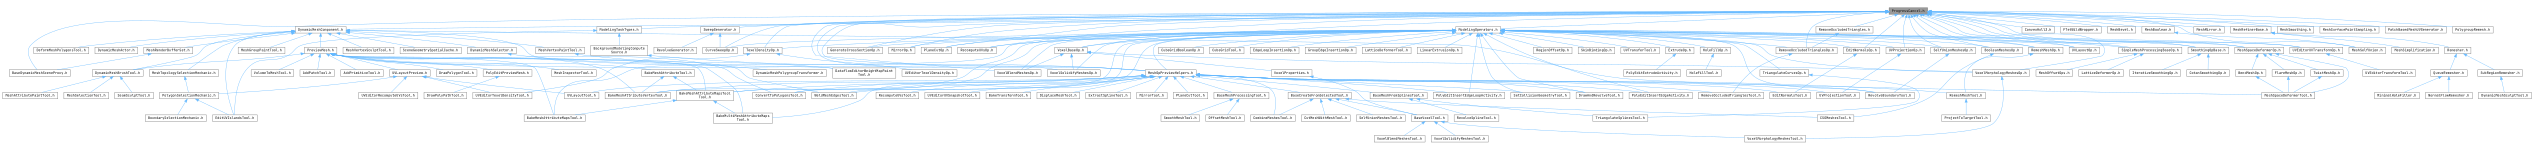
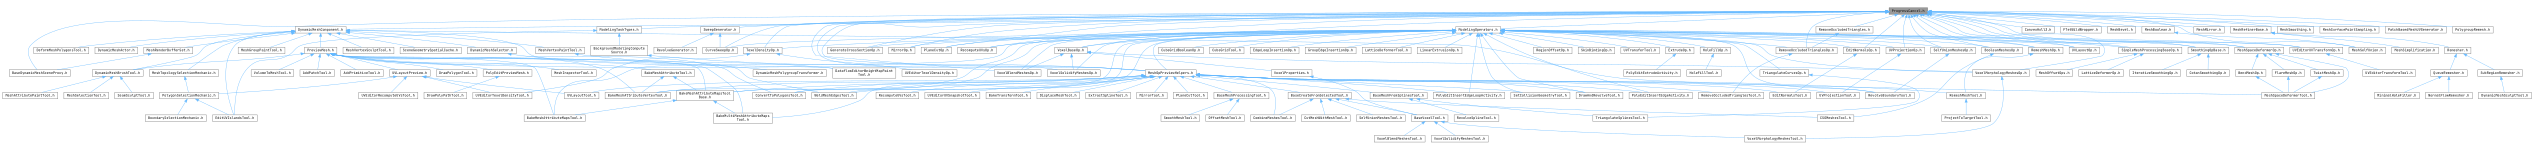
(705, 96) -> (705, 96)
